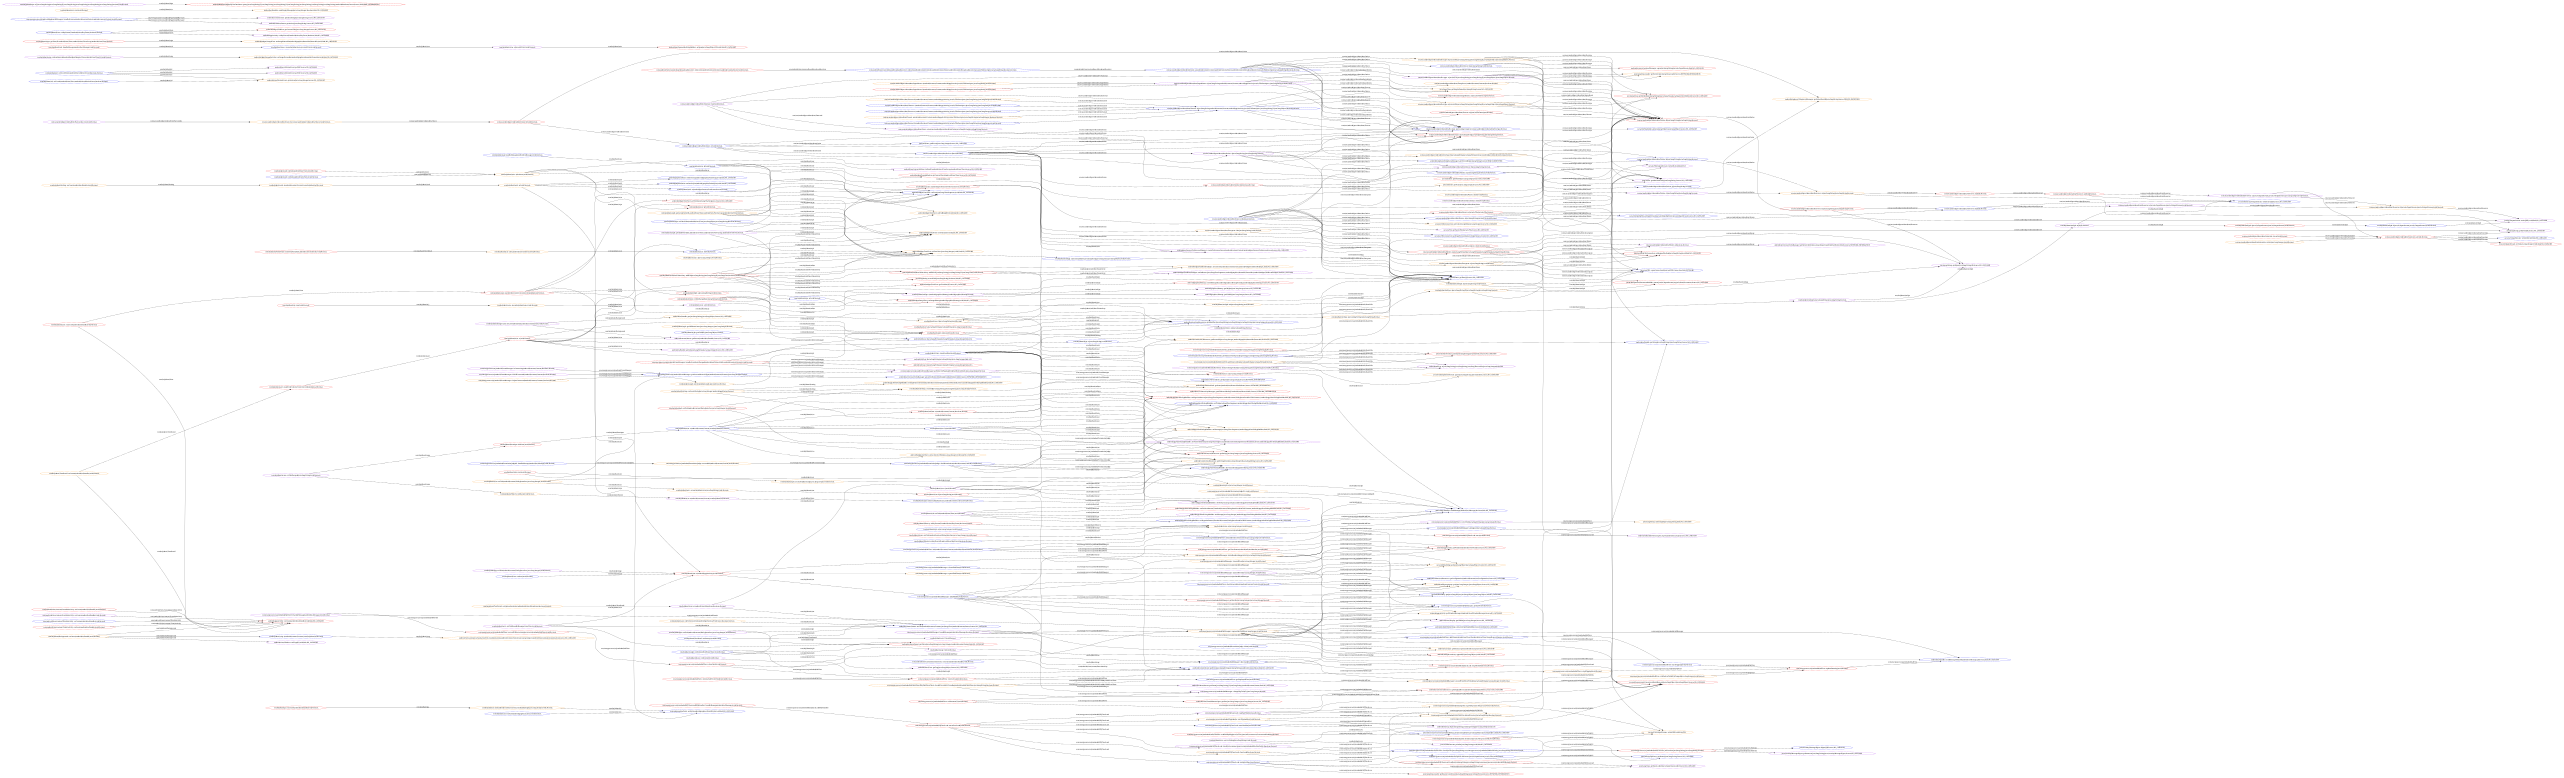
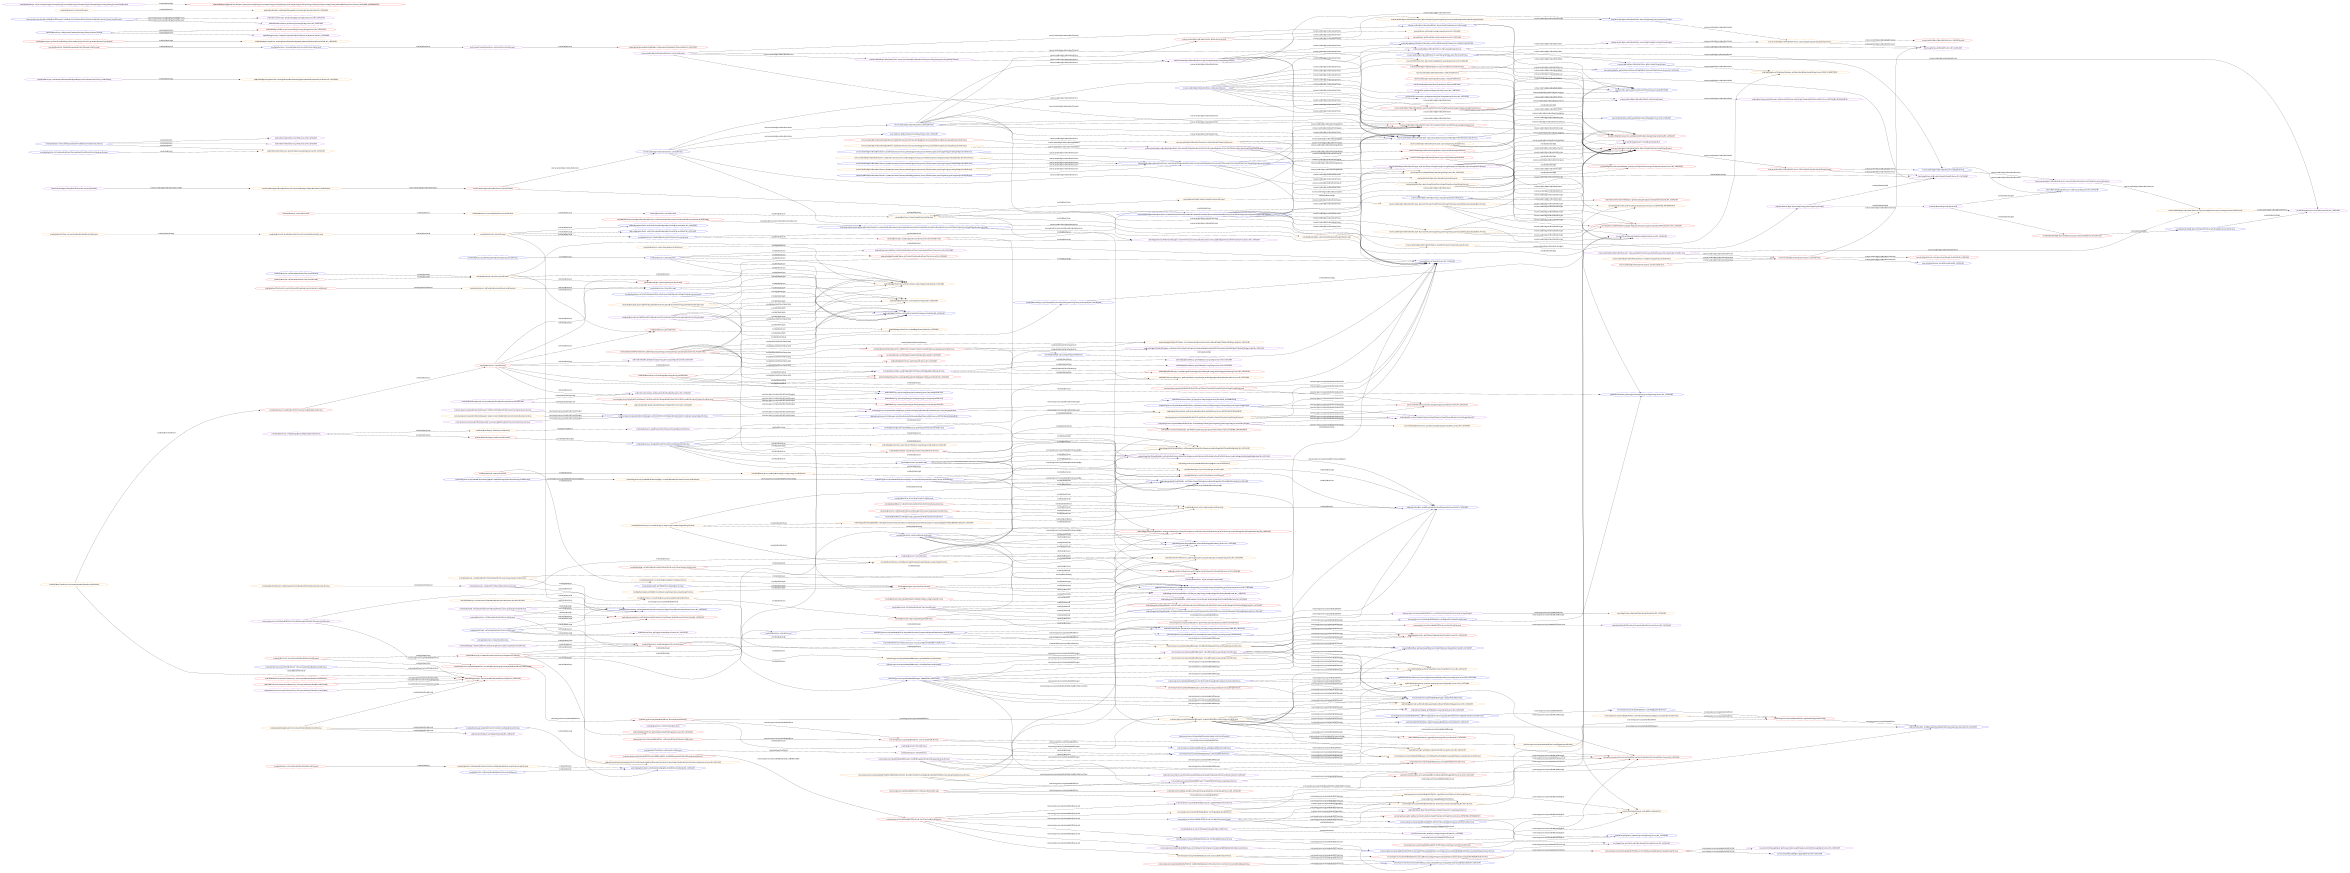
(517, 47) -> (493, 47)
(423, 175) -> (423, 274)
(2075, 194) -> none
(517, 626) -> (493, 617)
